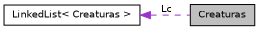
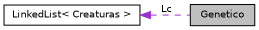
(223, 15) -> (223, 15)
